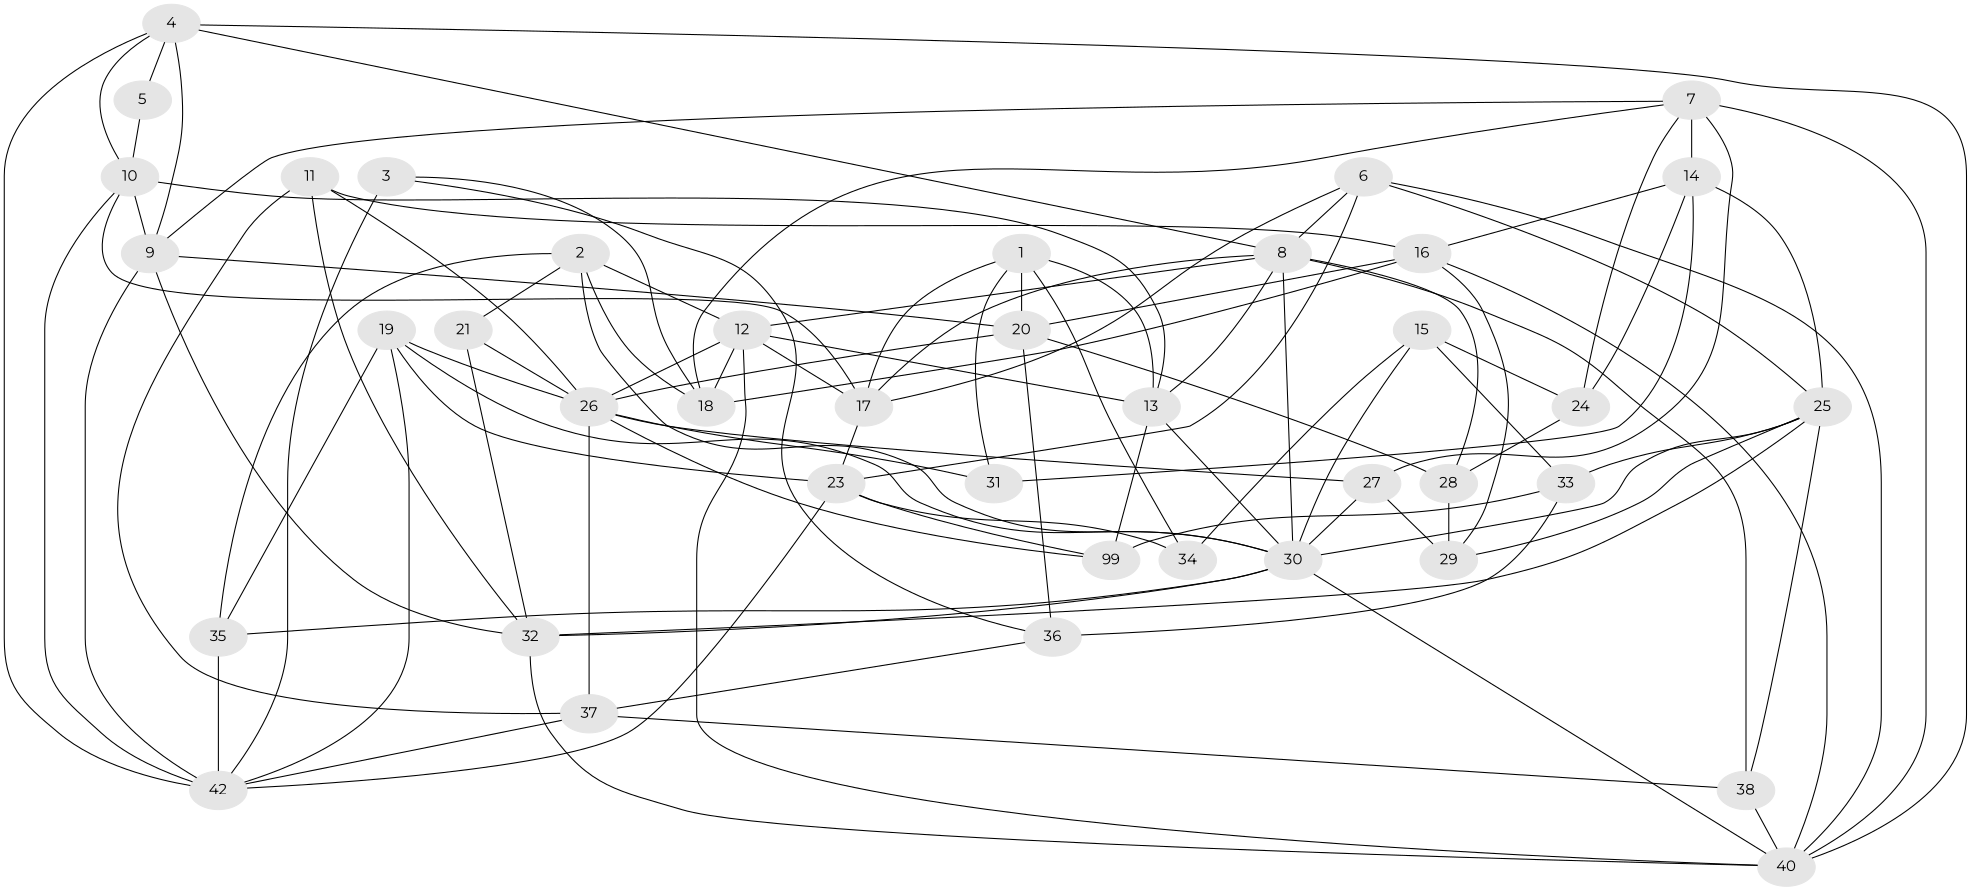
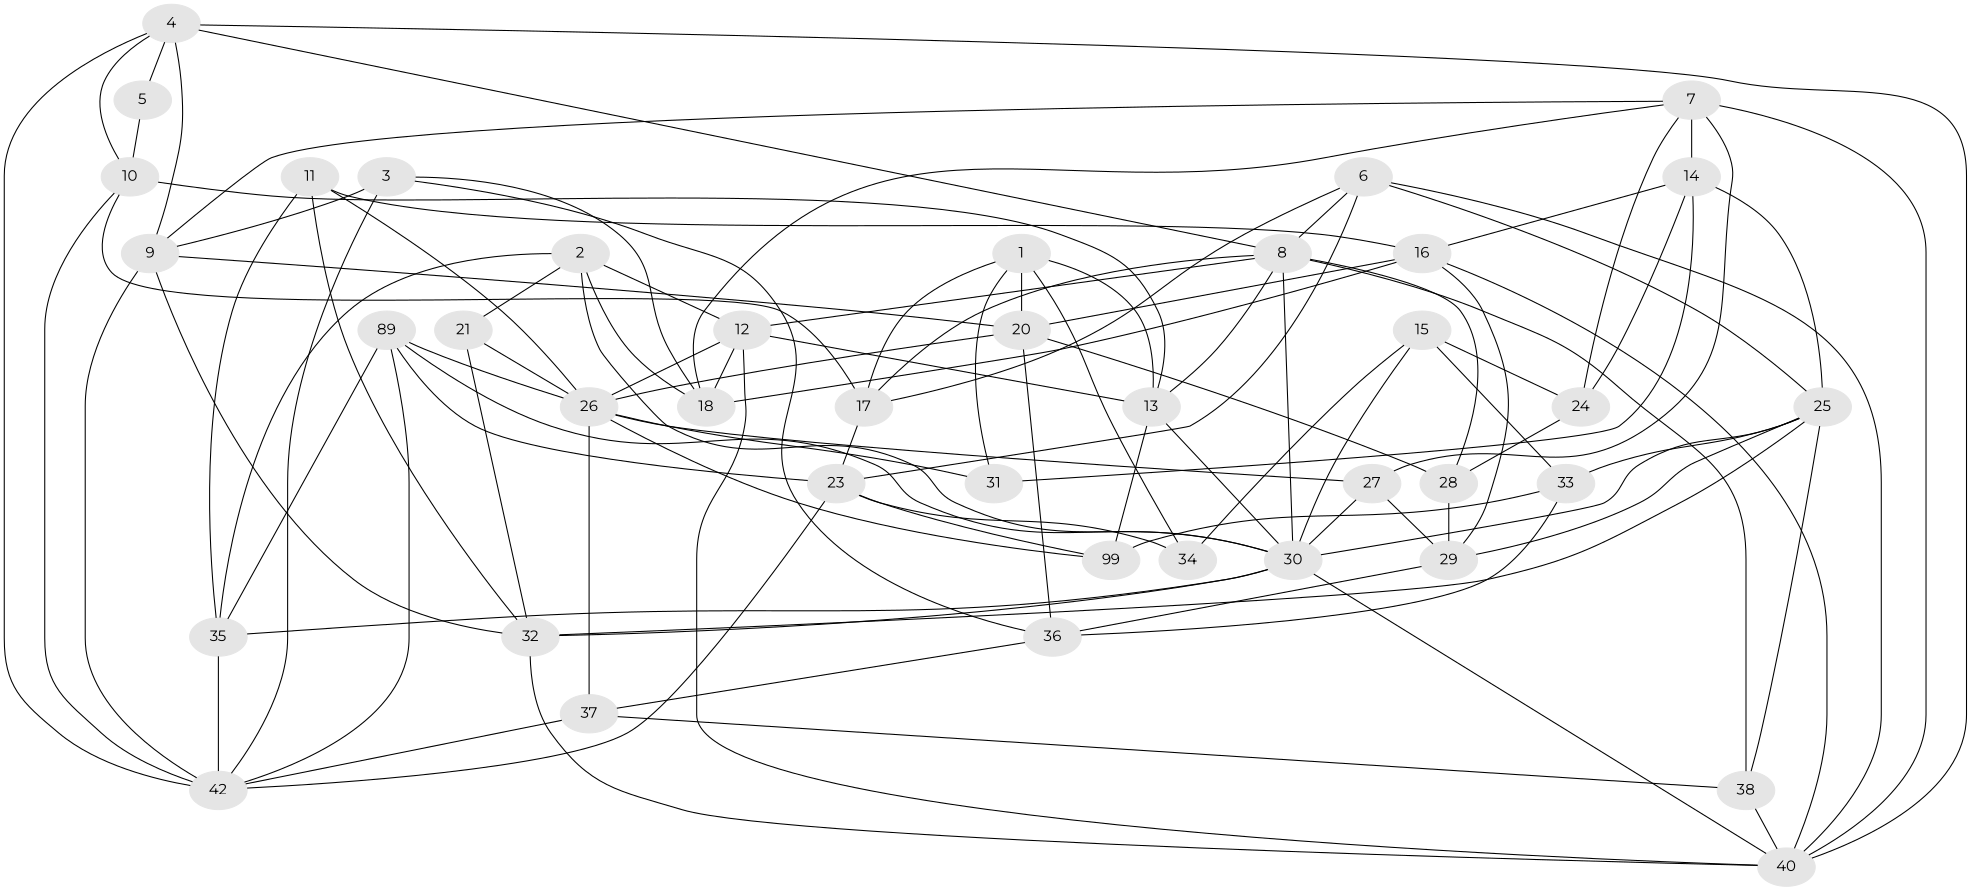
(140, 215) -> (267, 223)
(387, 330) -> (387, 330)
(807, 371) -> none
none -> (1293, 591)
(140, 597) -> (217, 386)
